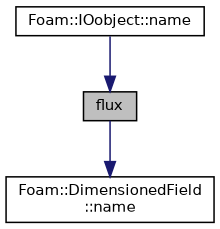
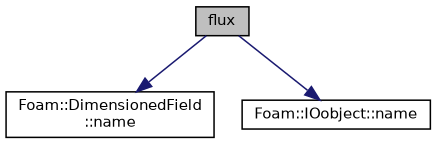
(110, 56) -> (273, 63)
